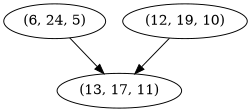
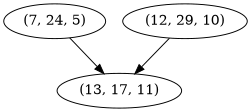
(55, 21) -> (55, 21)
(185, 21) -> (185, 21)
